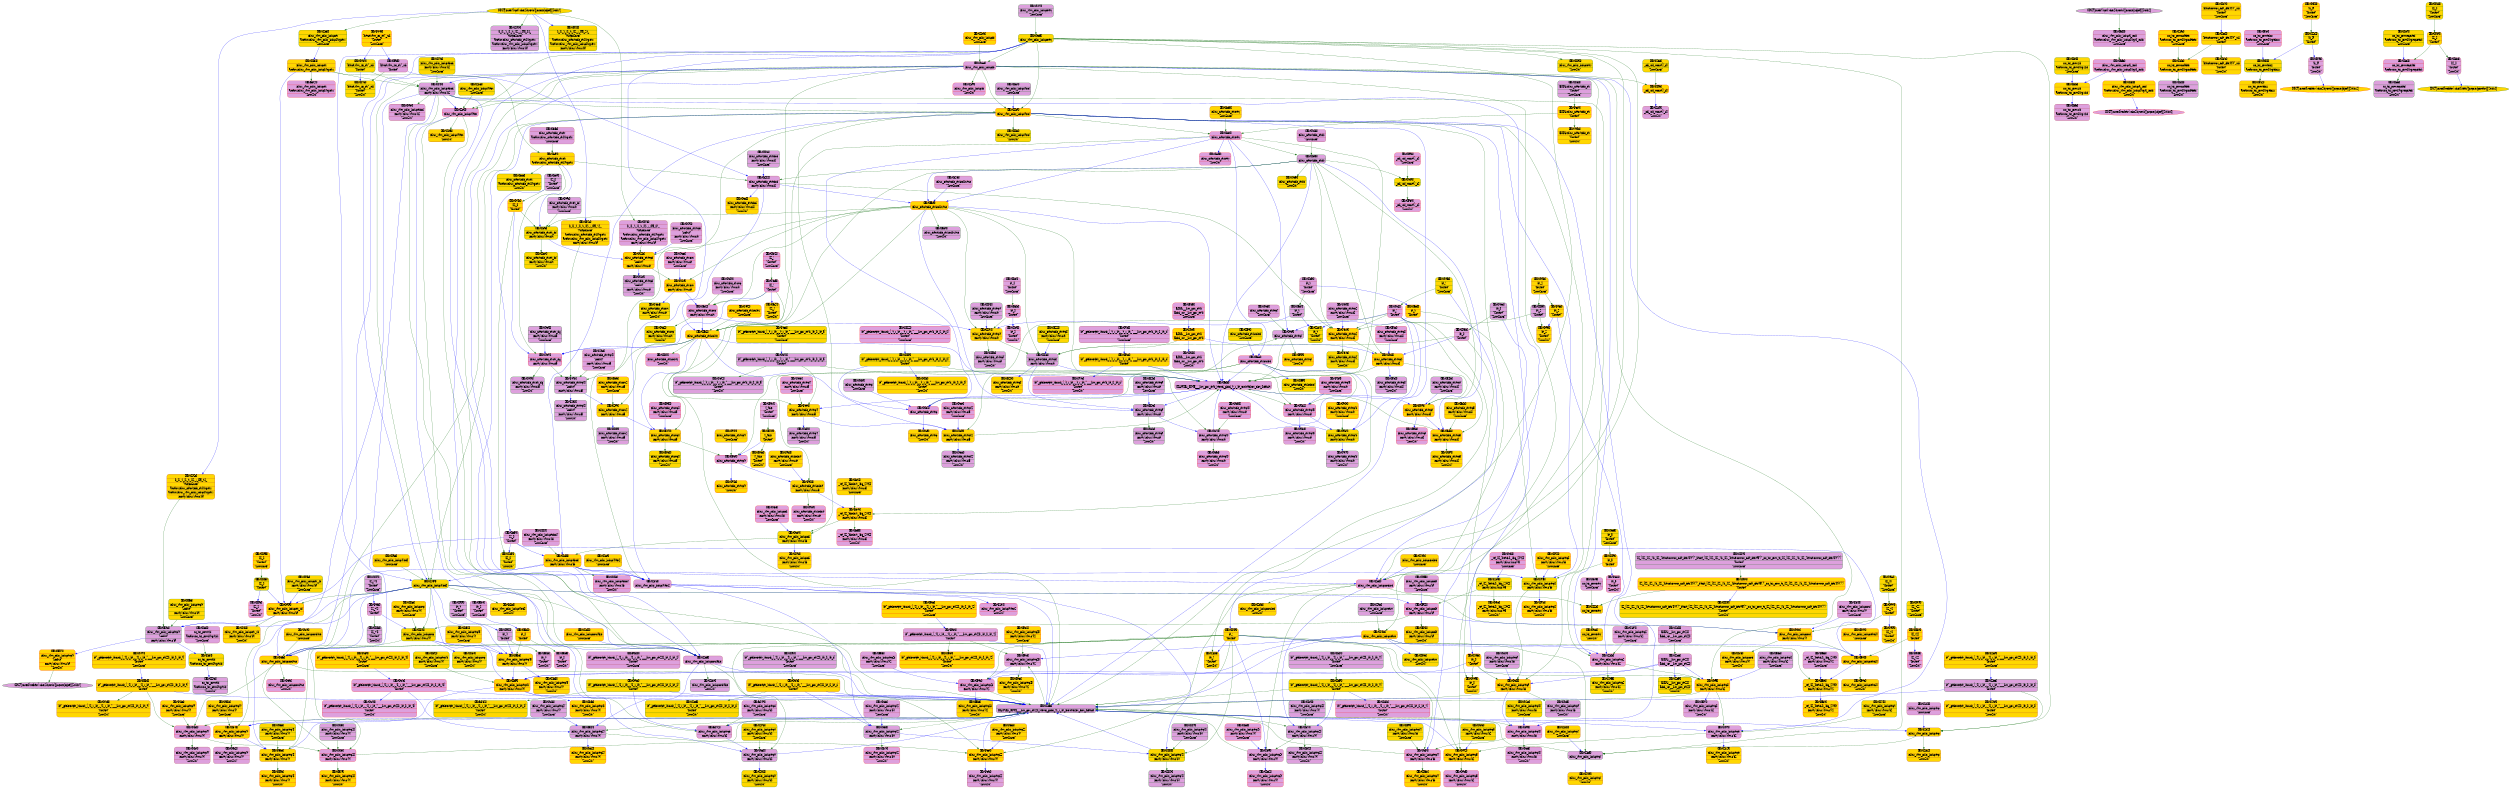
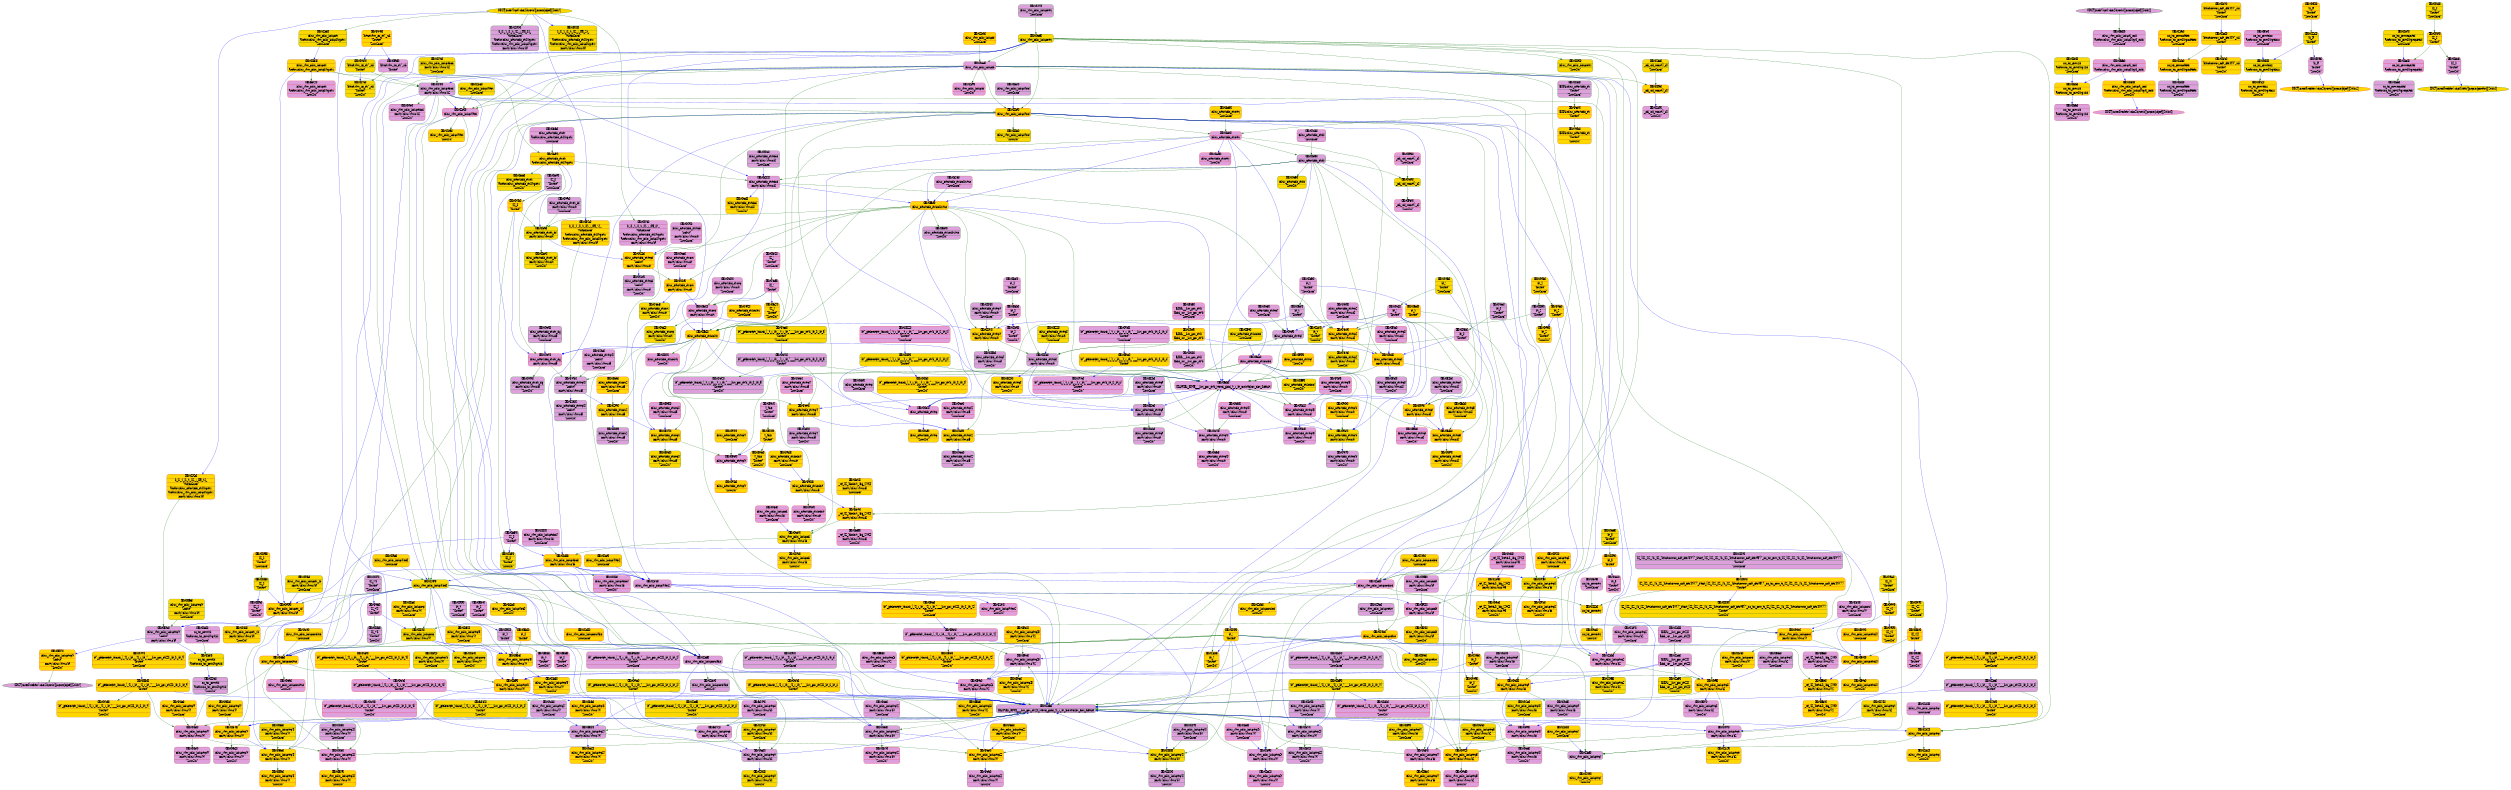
(1494, 584) -> (1494, 584)
